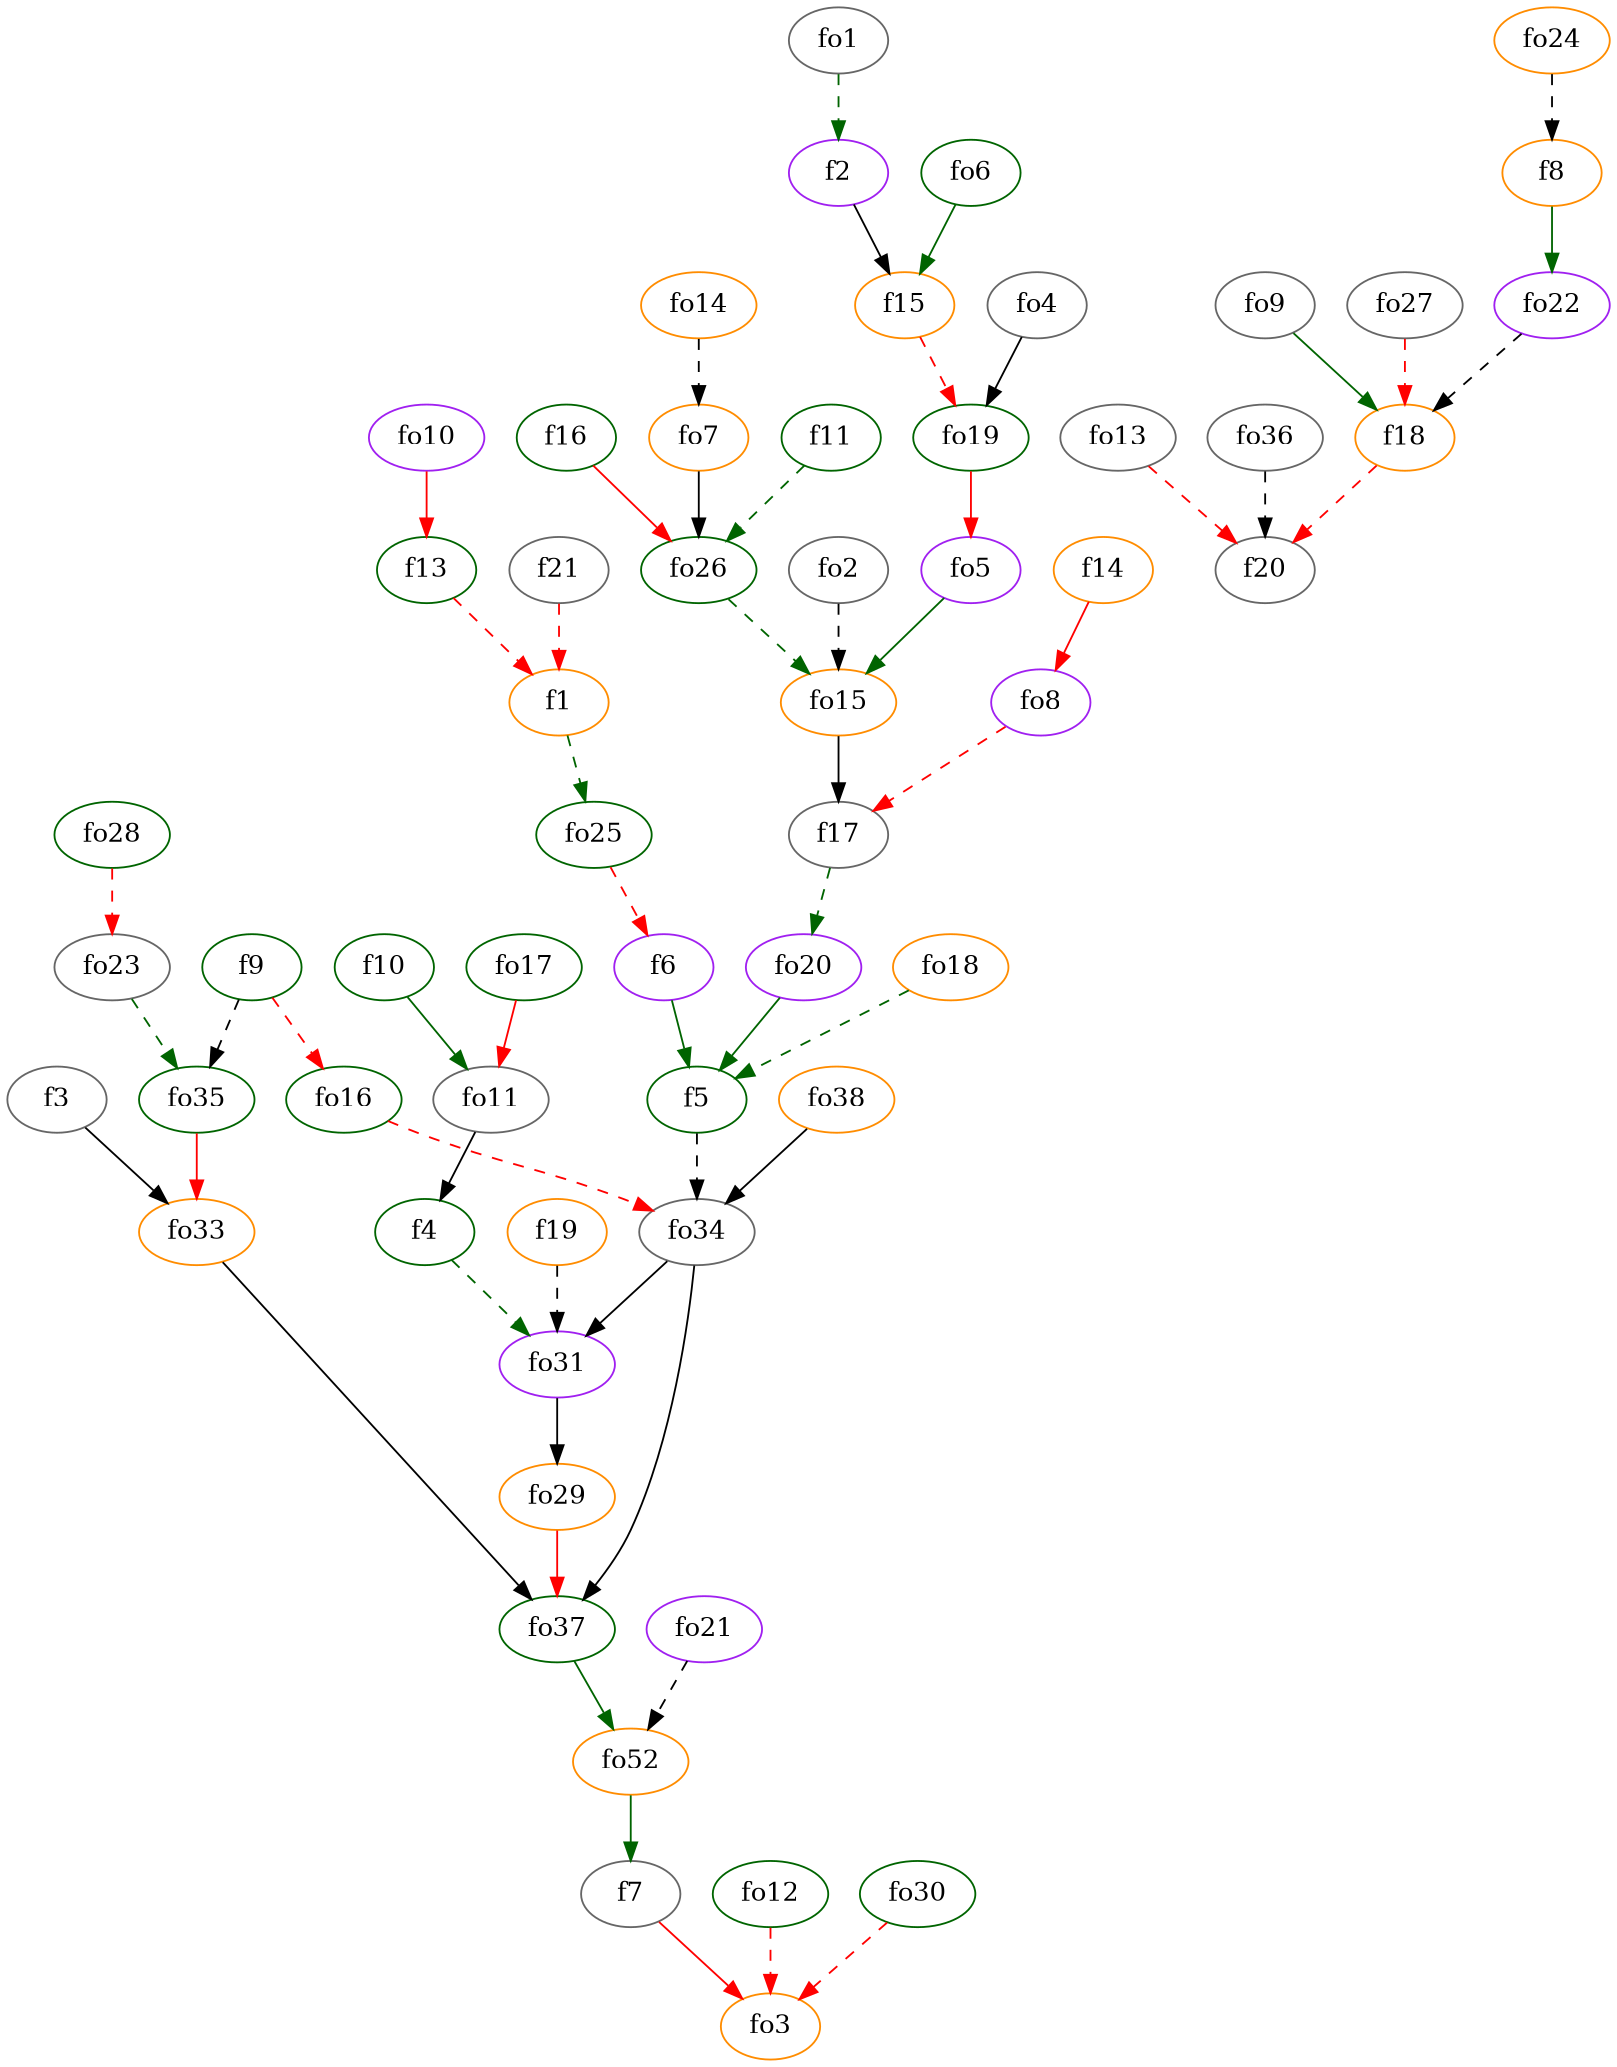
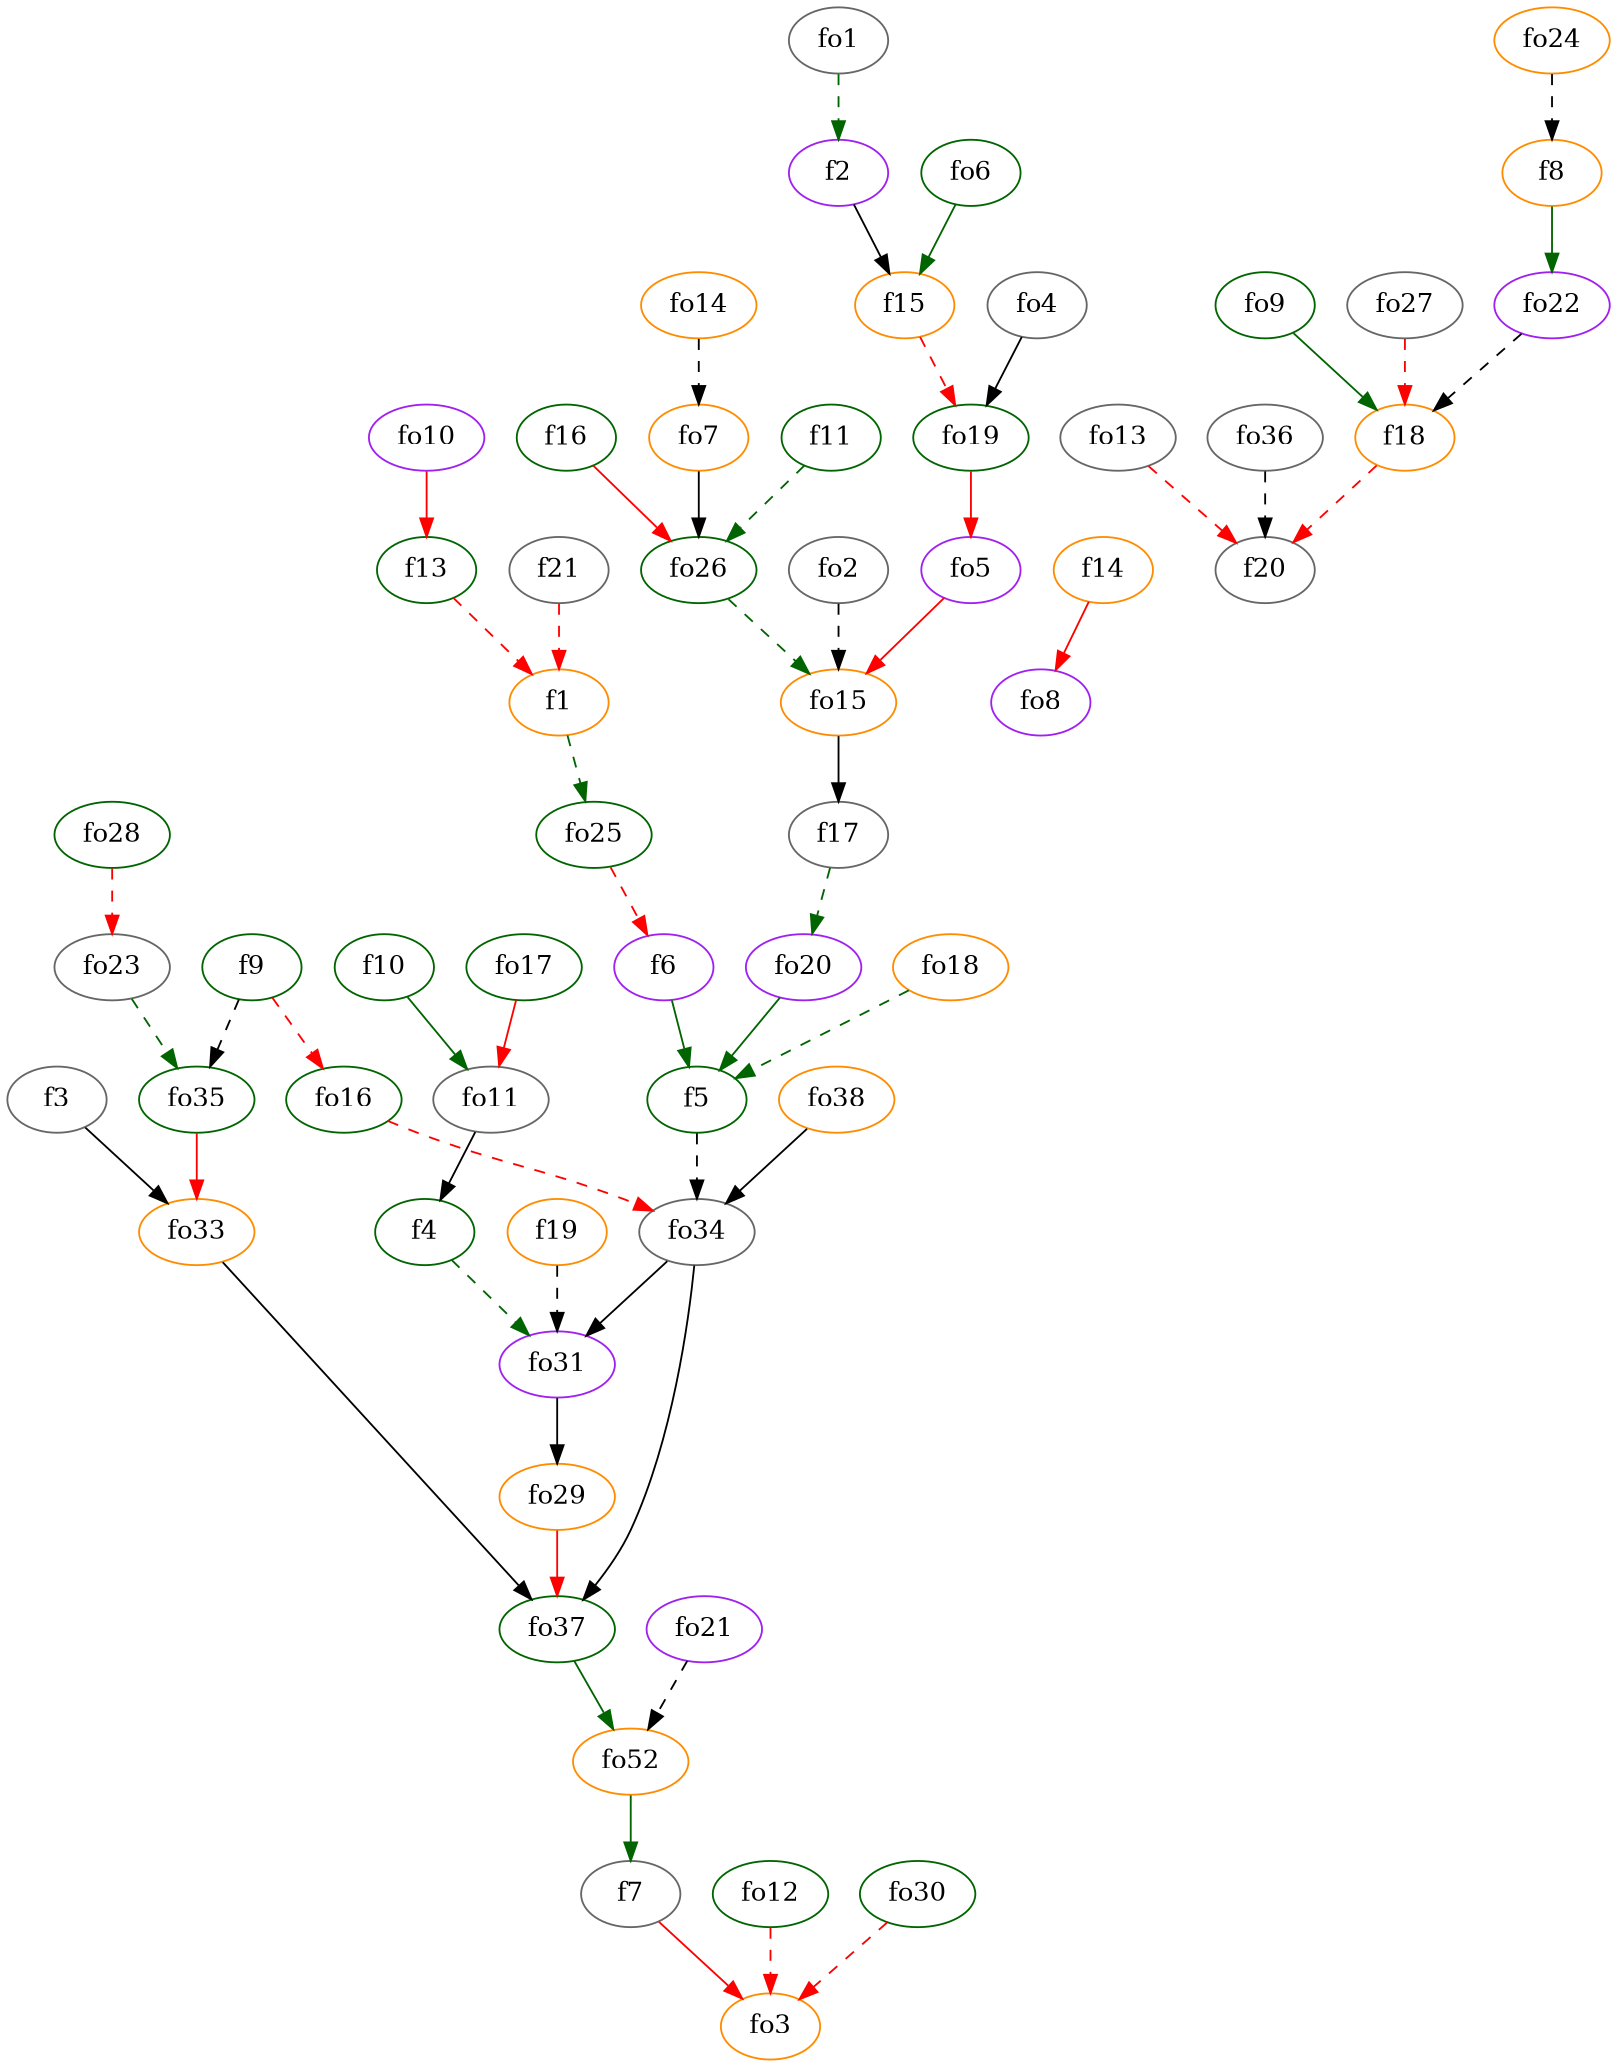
(1265, 305) -> (1265, 305)
(912, 629) -> (912, 629)
(947, 764) -> none
